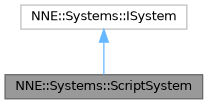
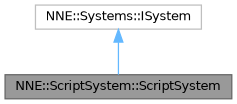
(104, 87) -> (118, 87)
